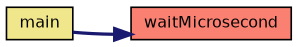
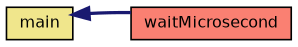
(94, 34) -> (110, 13)
